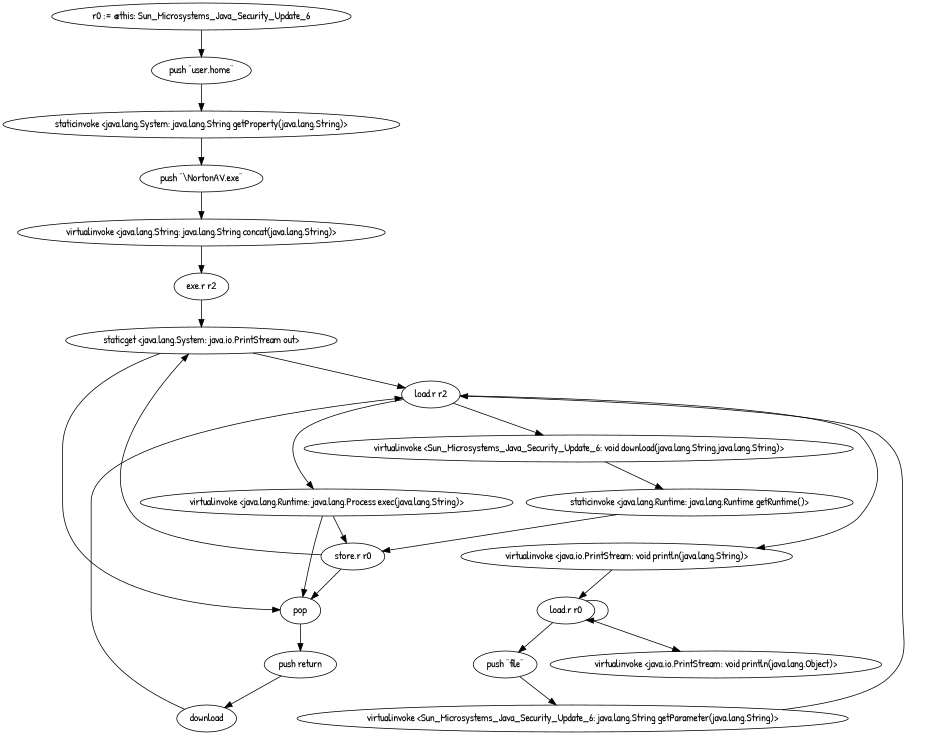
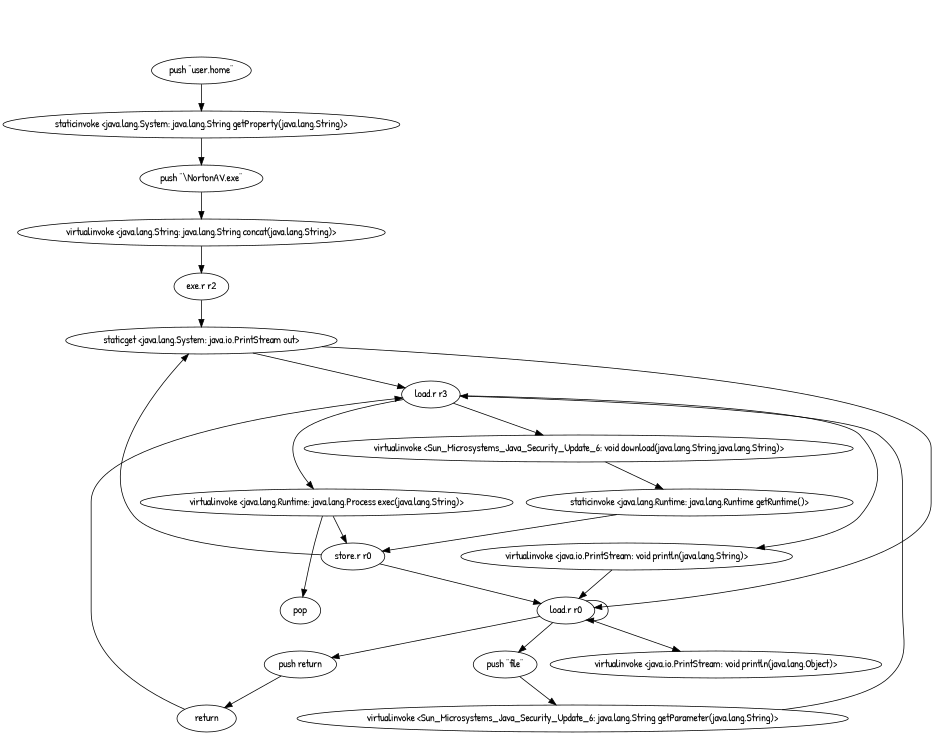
(201, 16) -> none
(431, 394) -> (431, 394)
(69, 532) -> (839, 402)
(329, 581) -> (457, 583)
(300, 634) -> (439, 636)
(207, 718) -> (207, 718)
